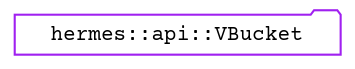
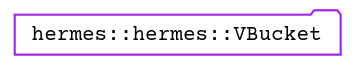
(178, 35) -> (178, 35)
